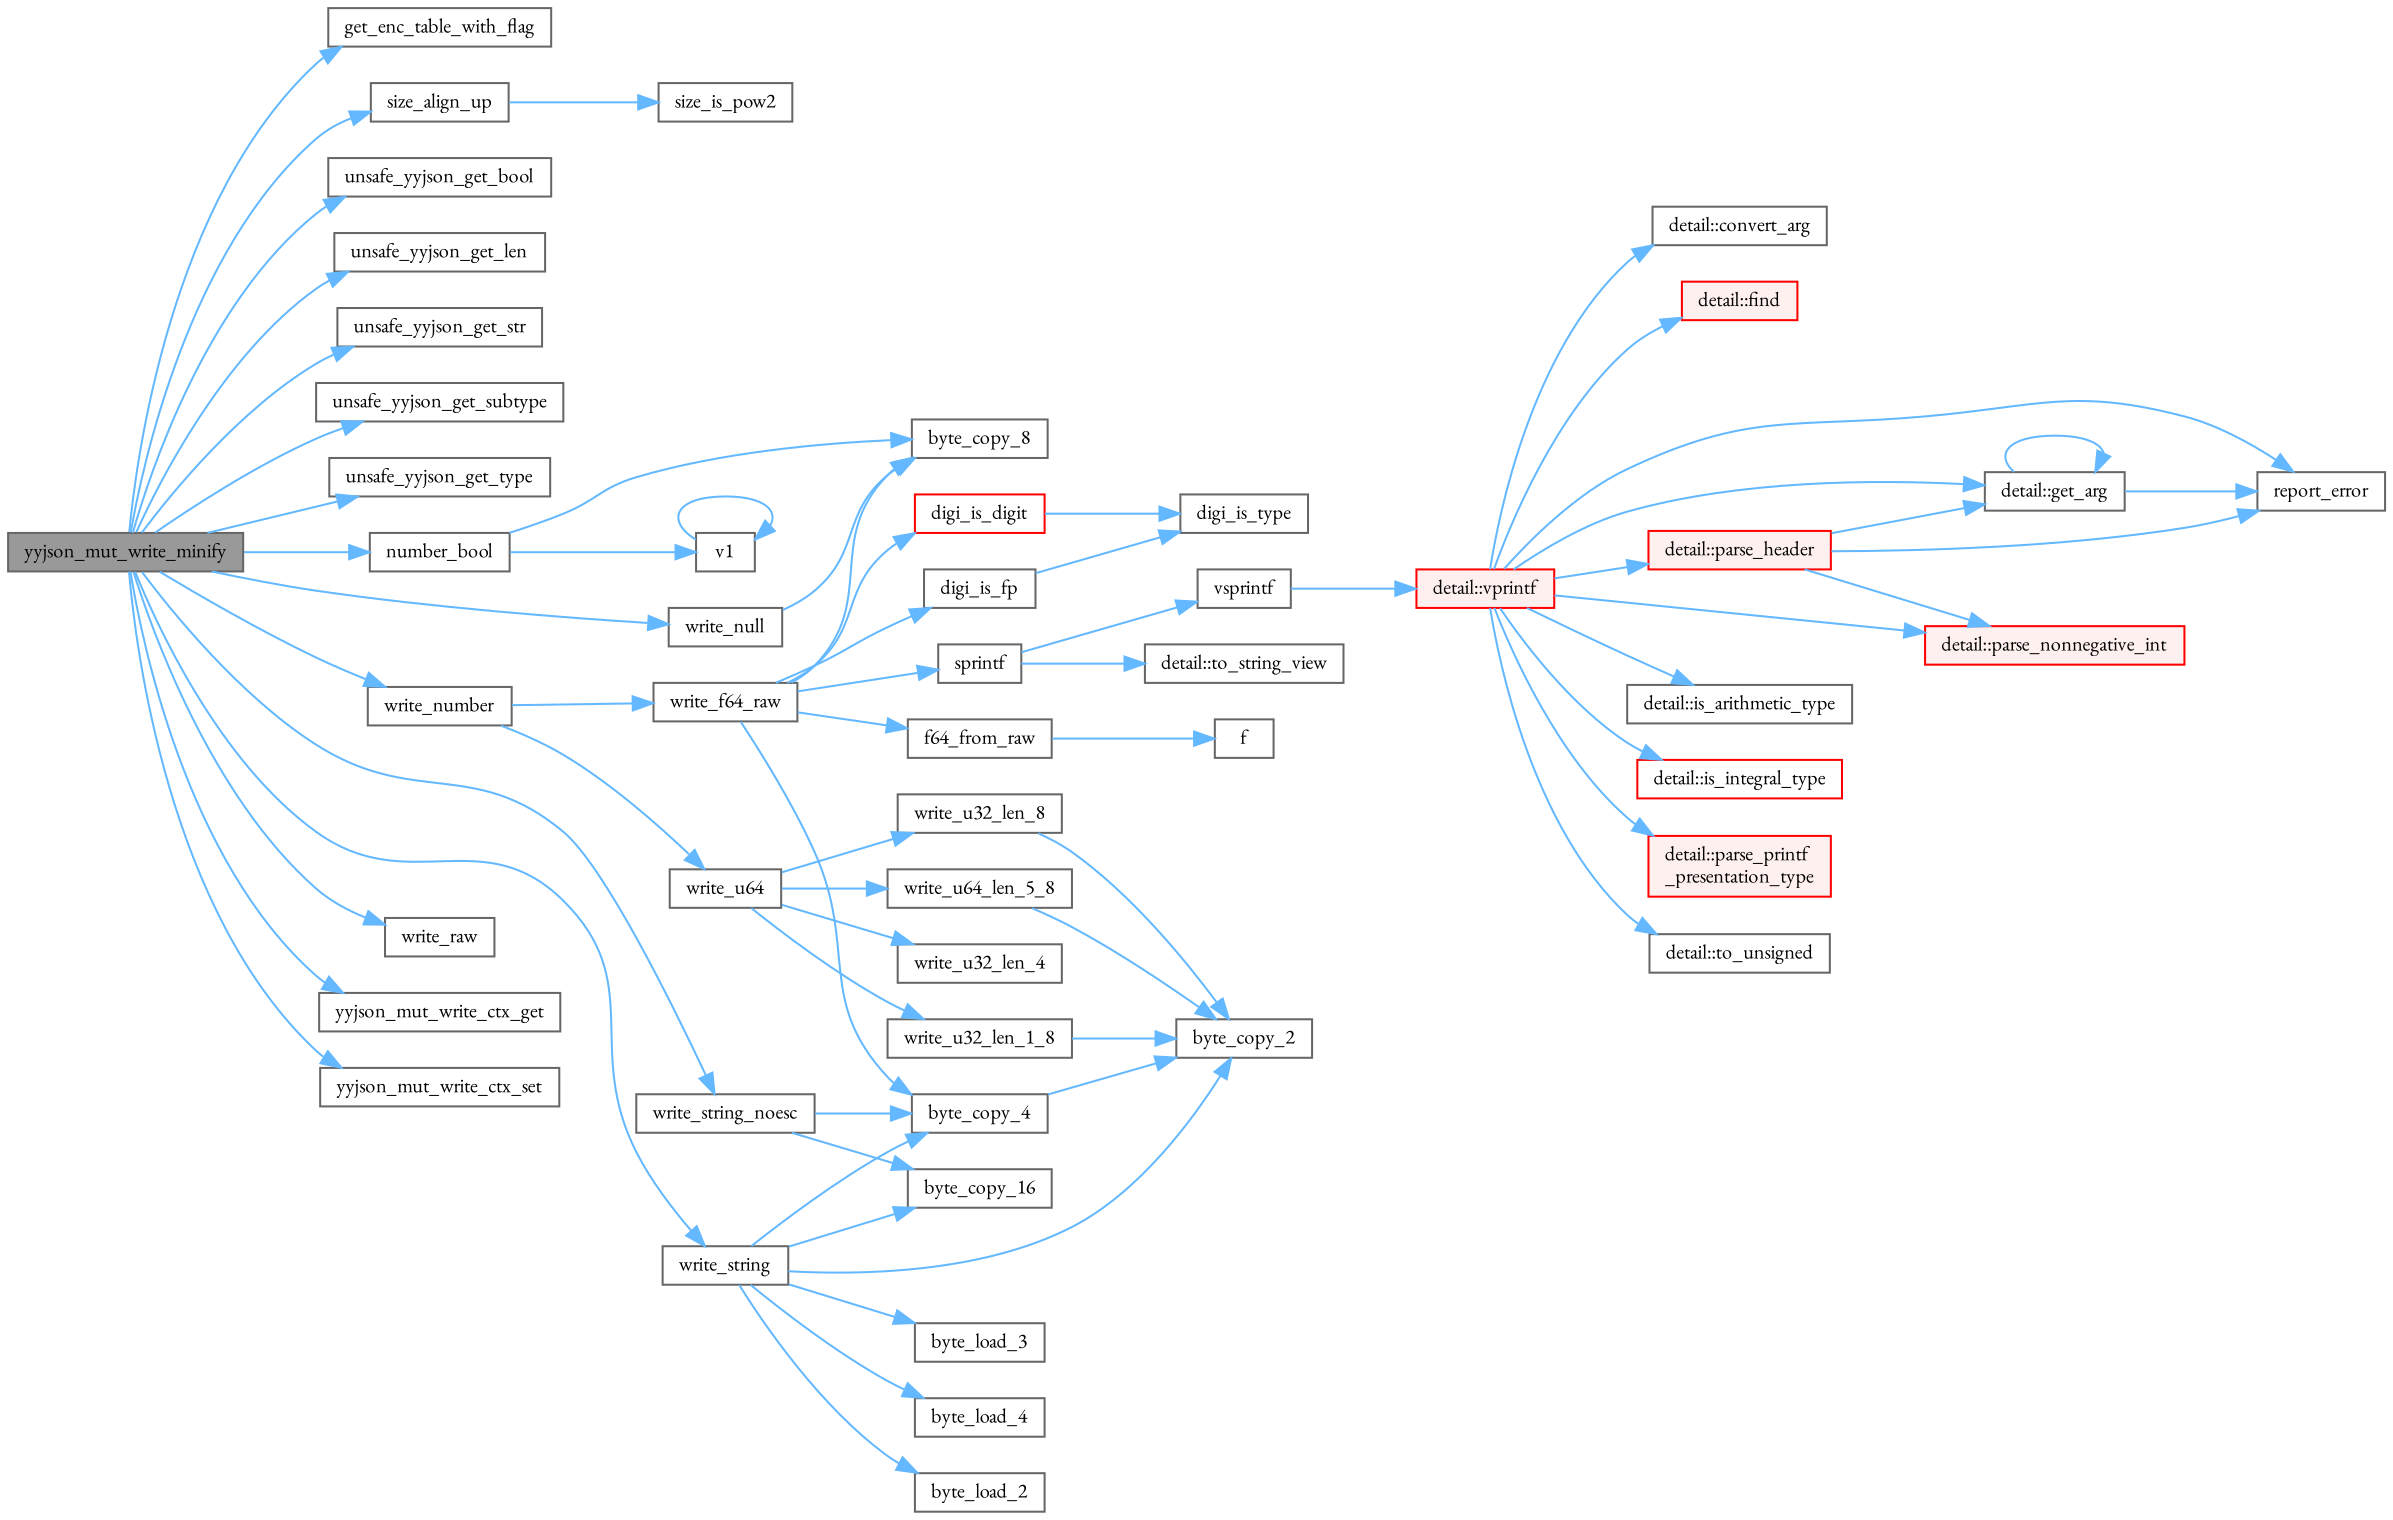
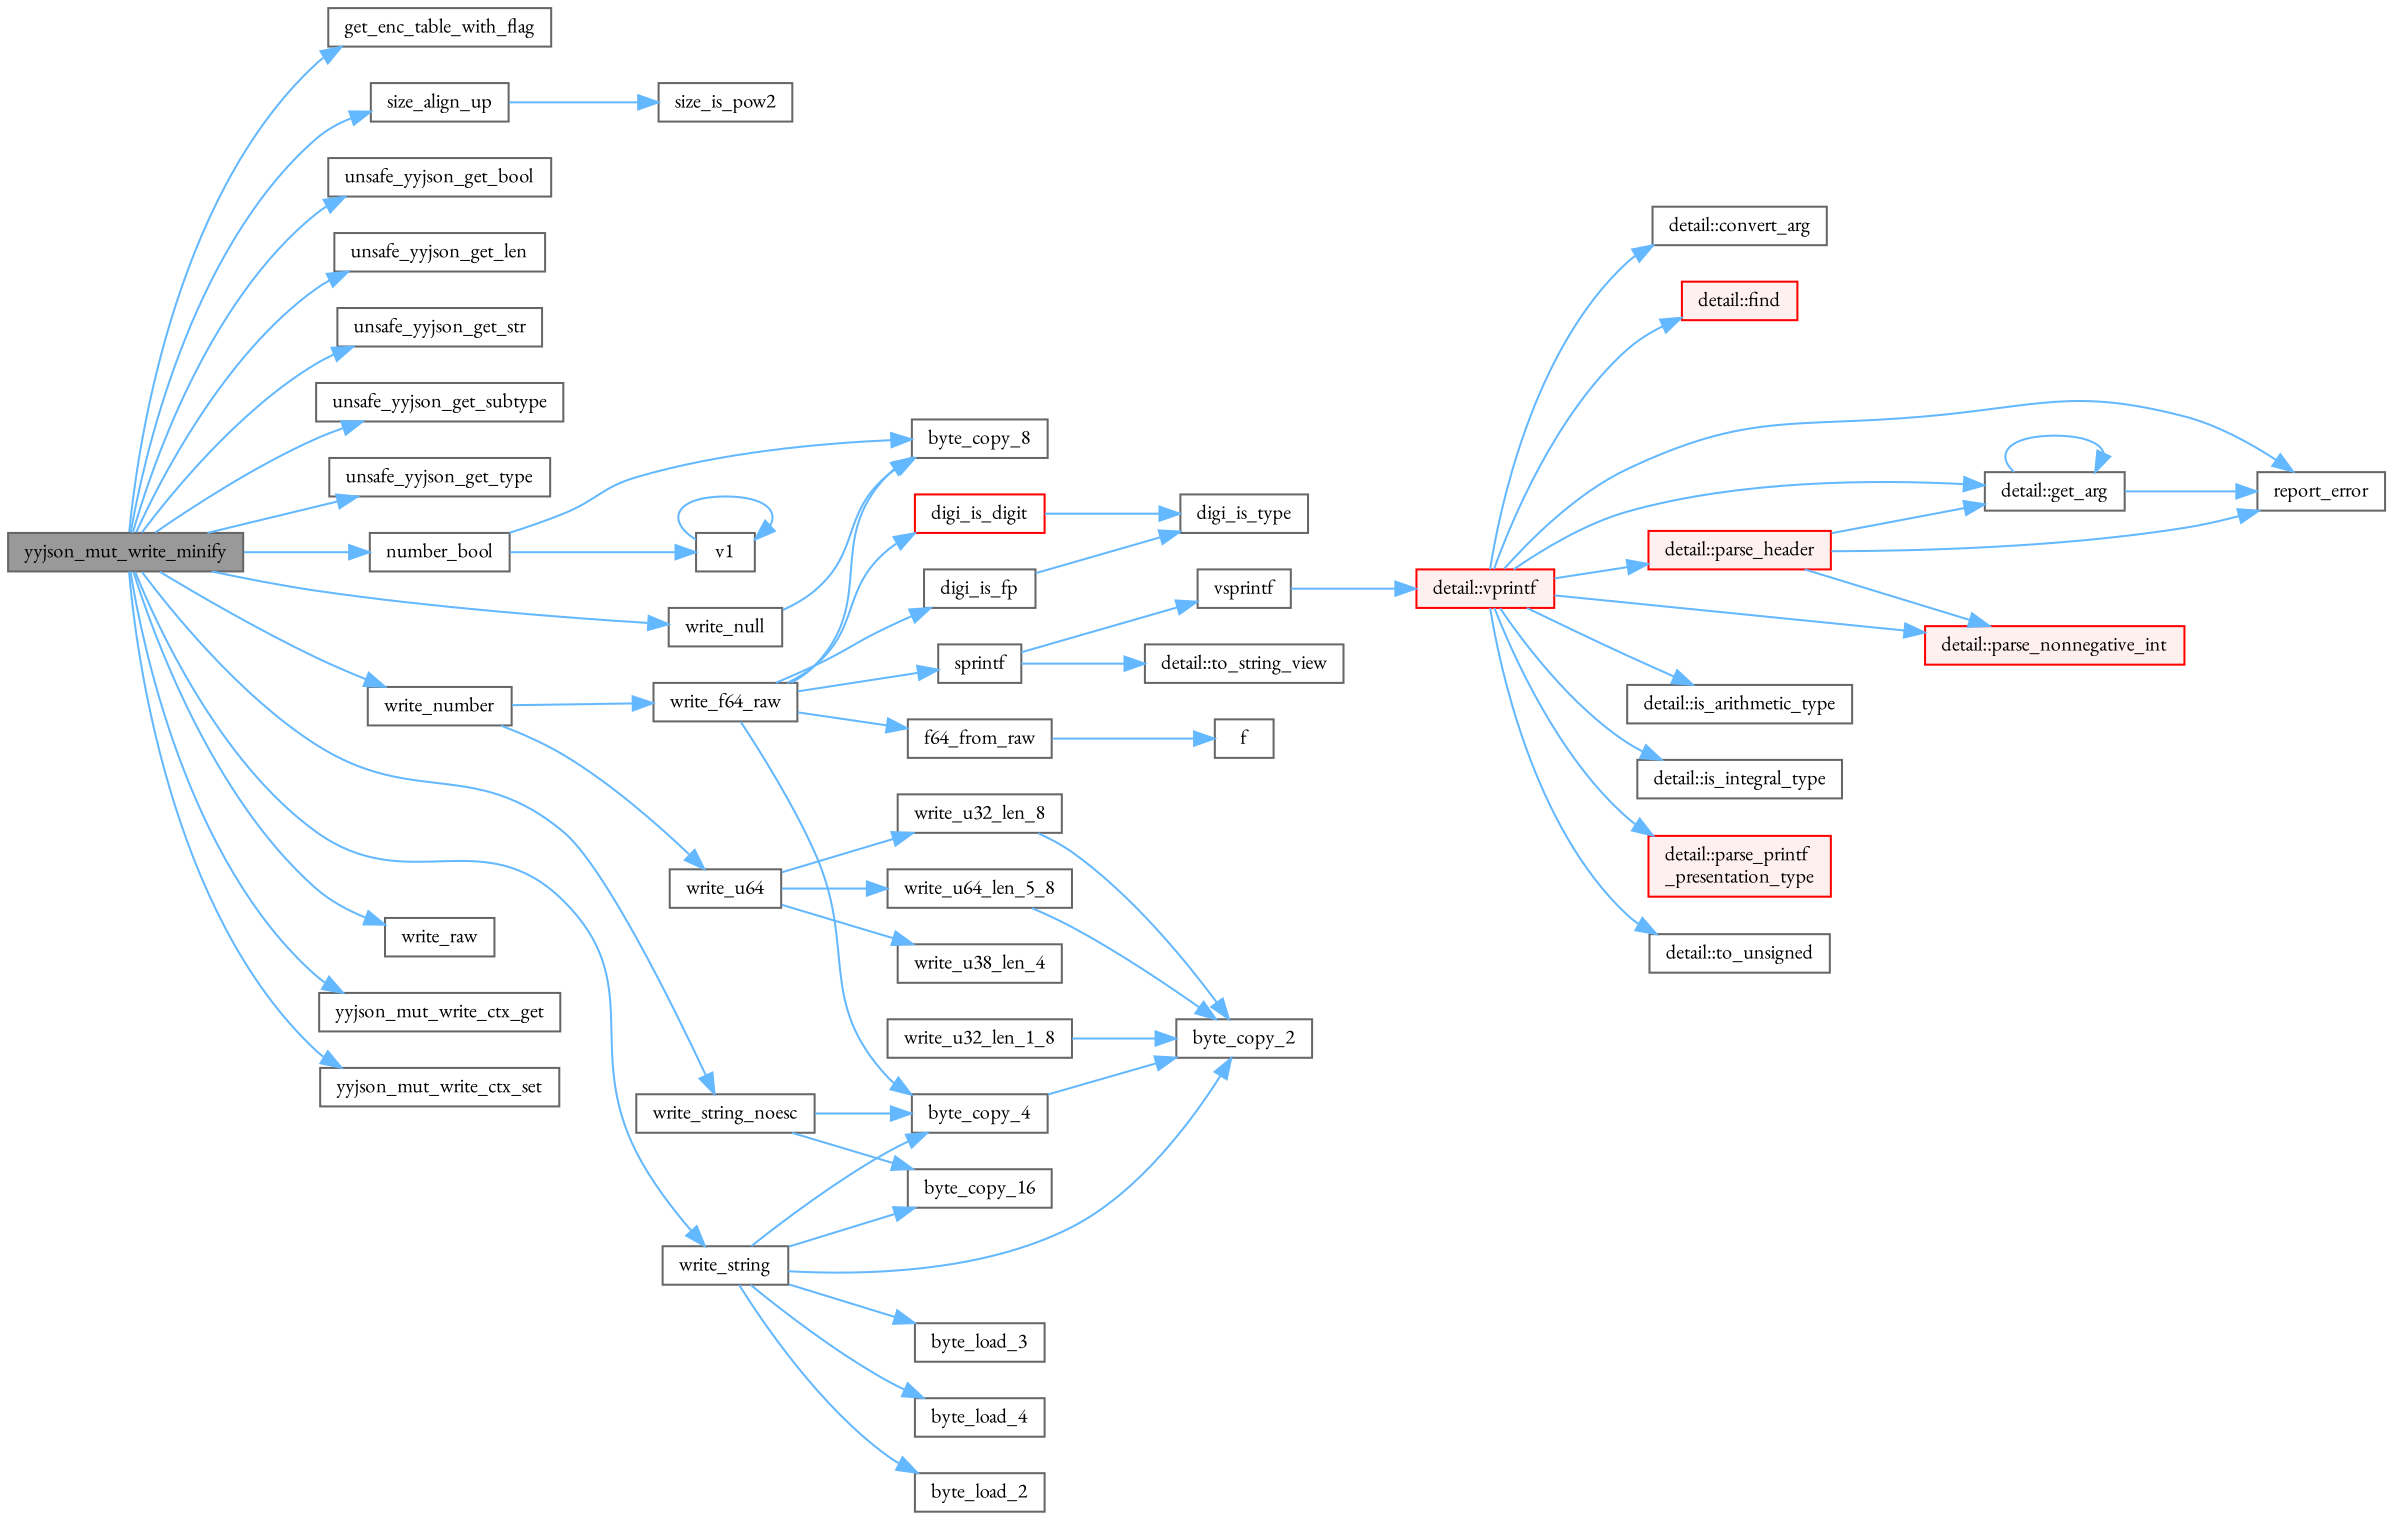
(1740, 779) -> (1740, 779)
(825, 963) -> none
(980, 964) -> (980, 964)
